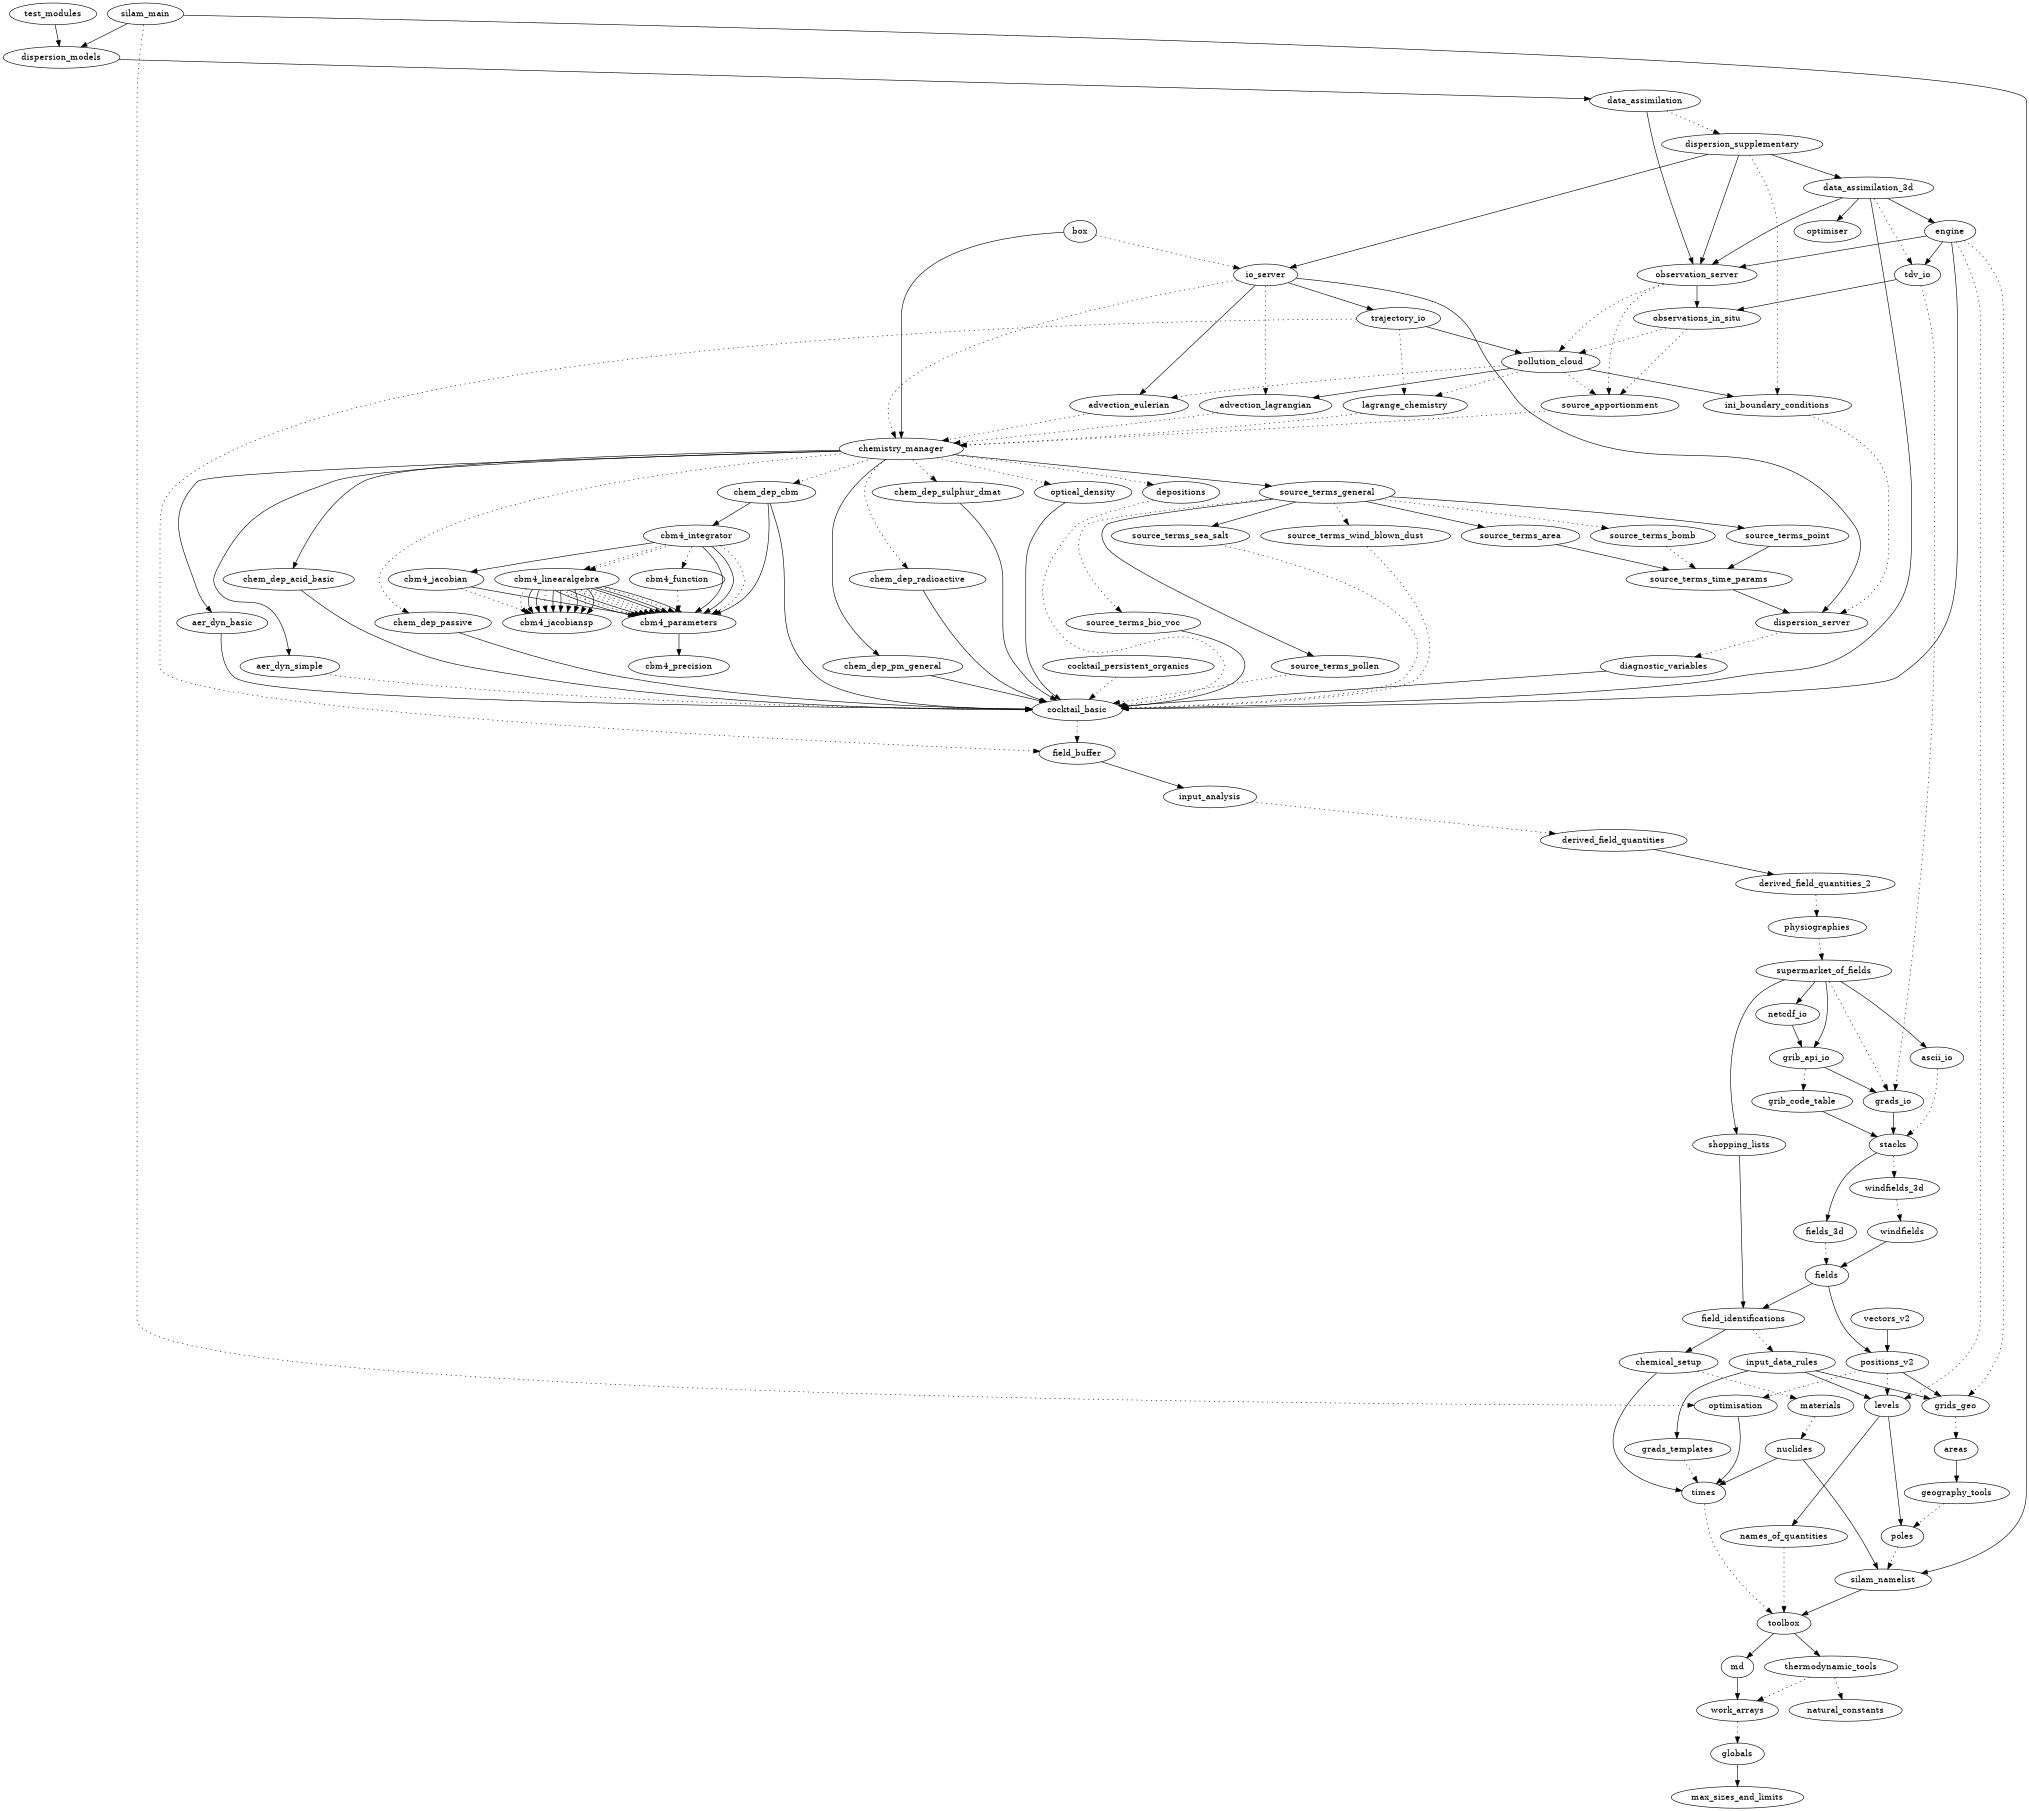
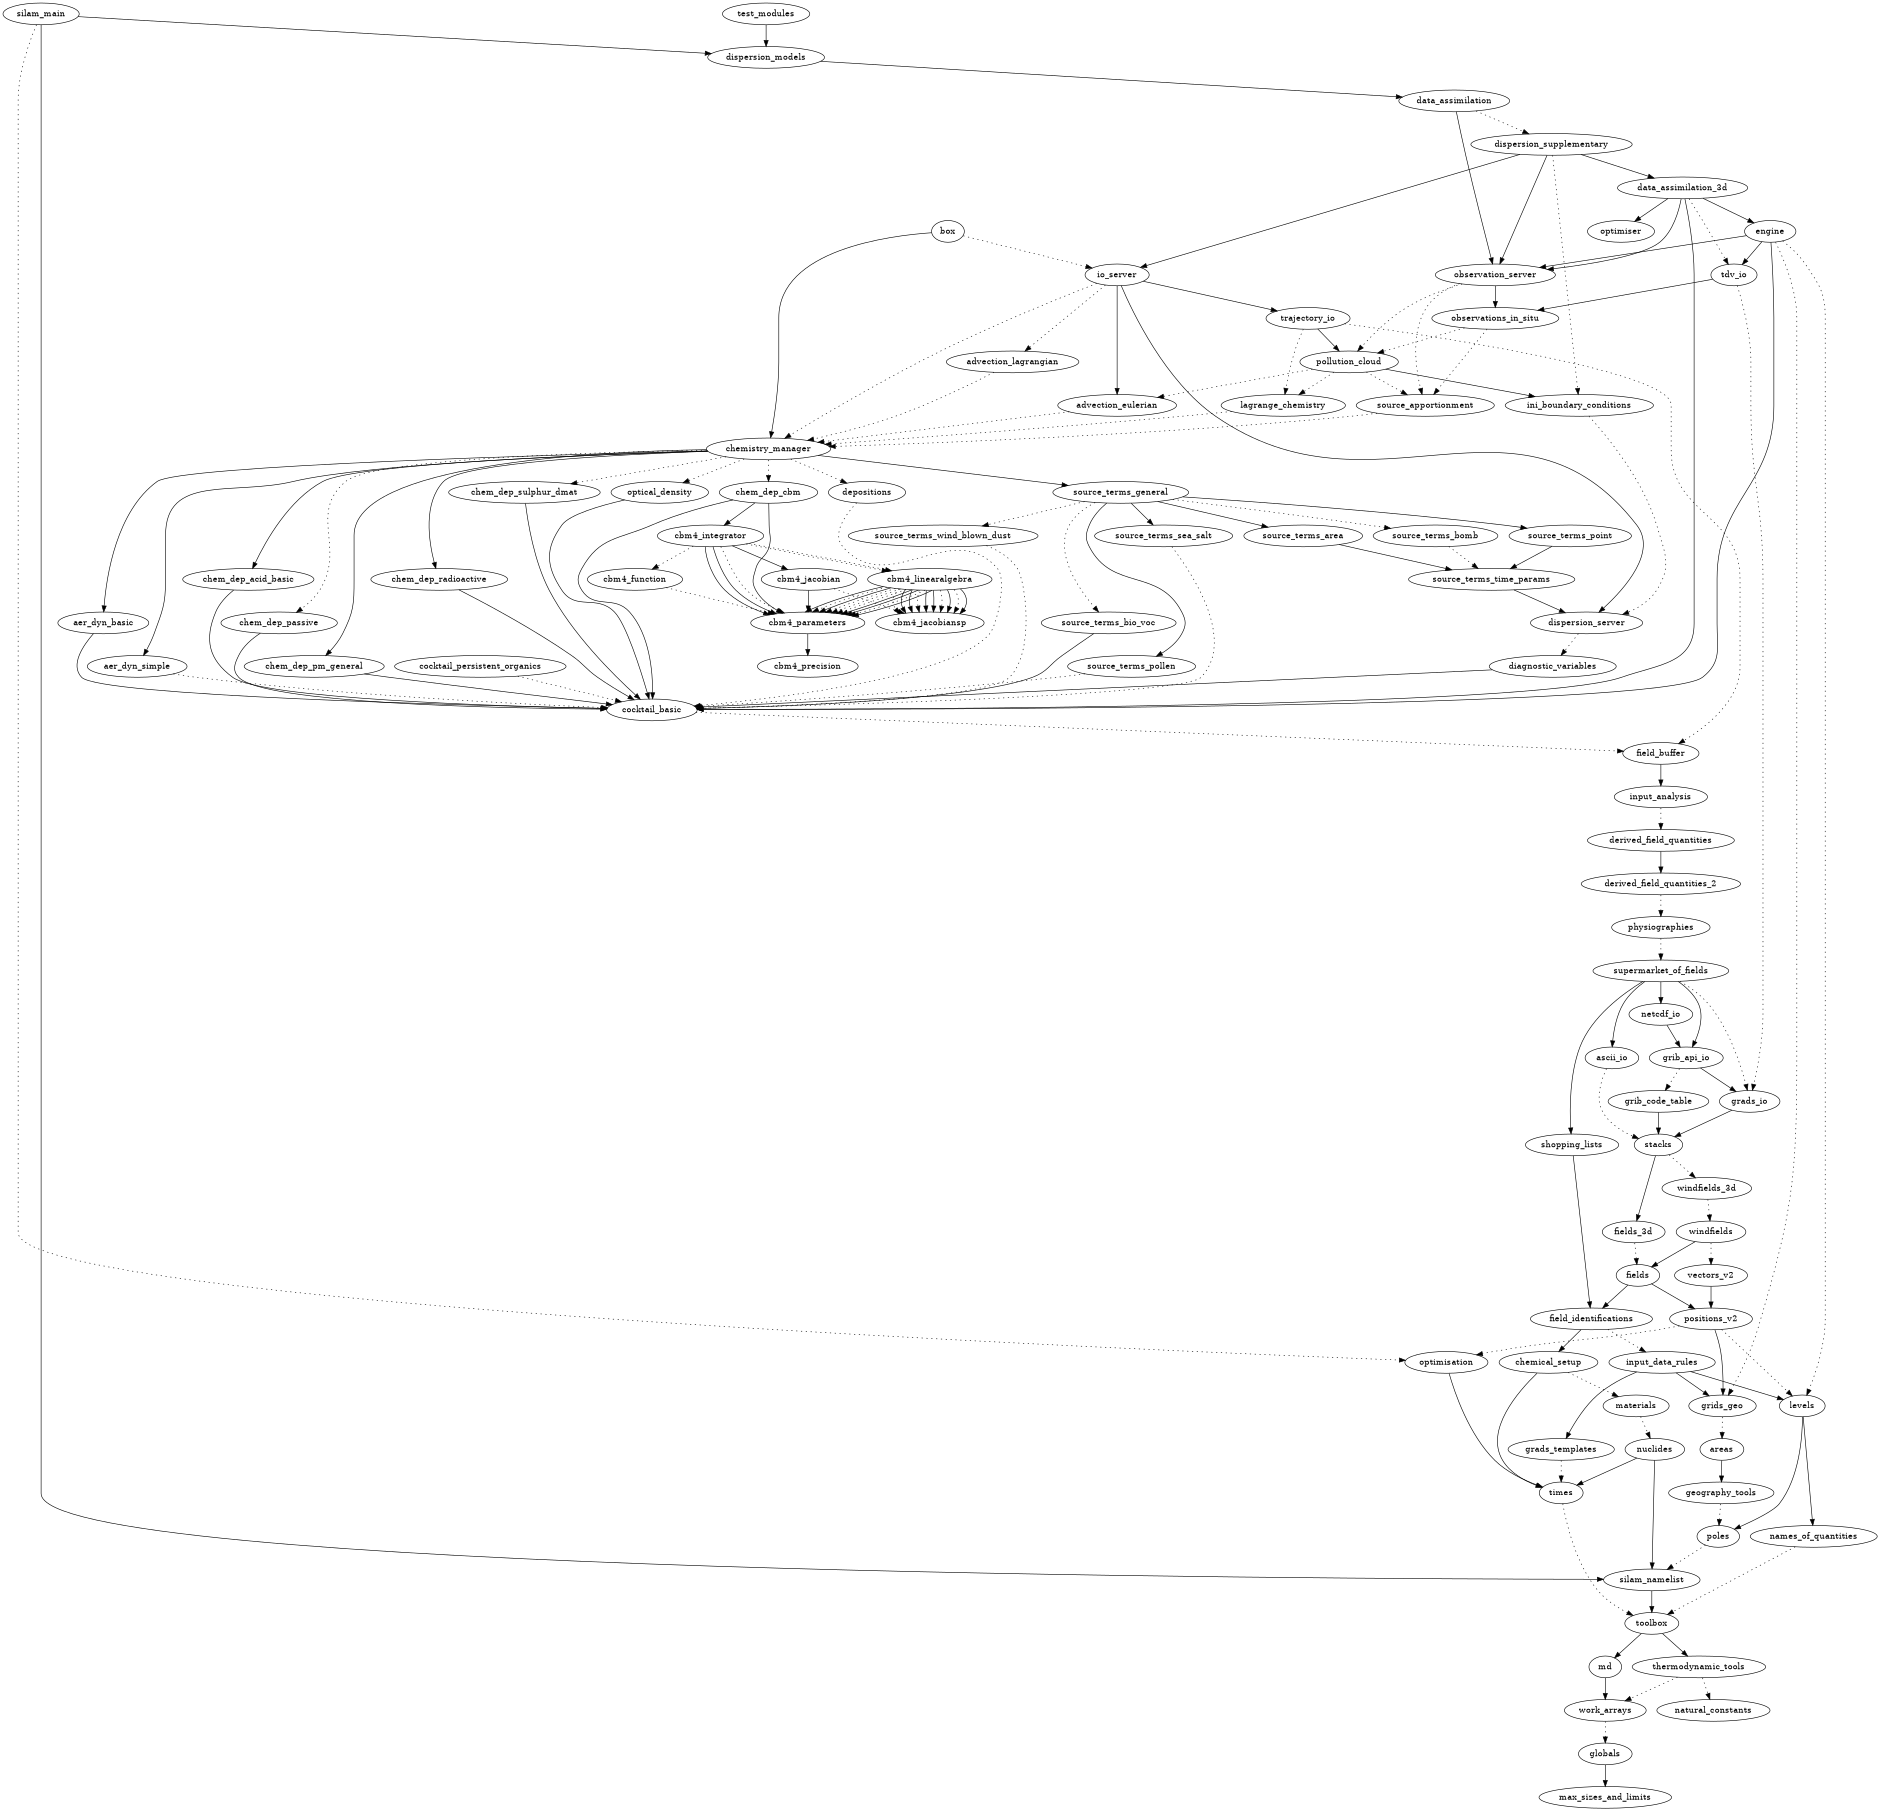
(1415, 383) -> none
(870, 513) -> (446, 480)
none -> (1711, 1251)
